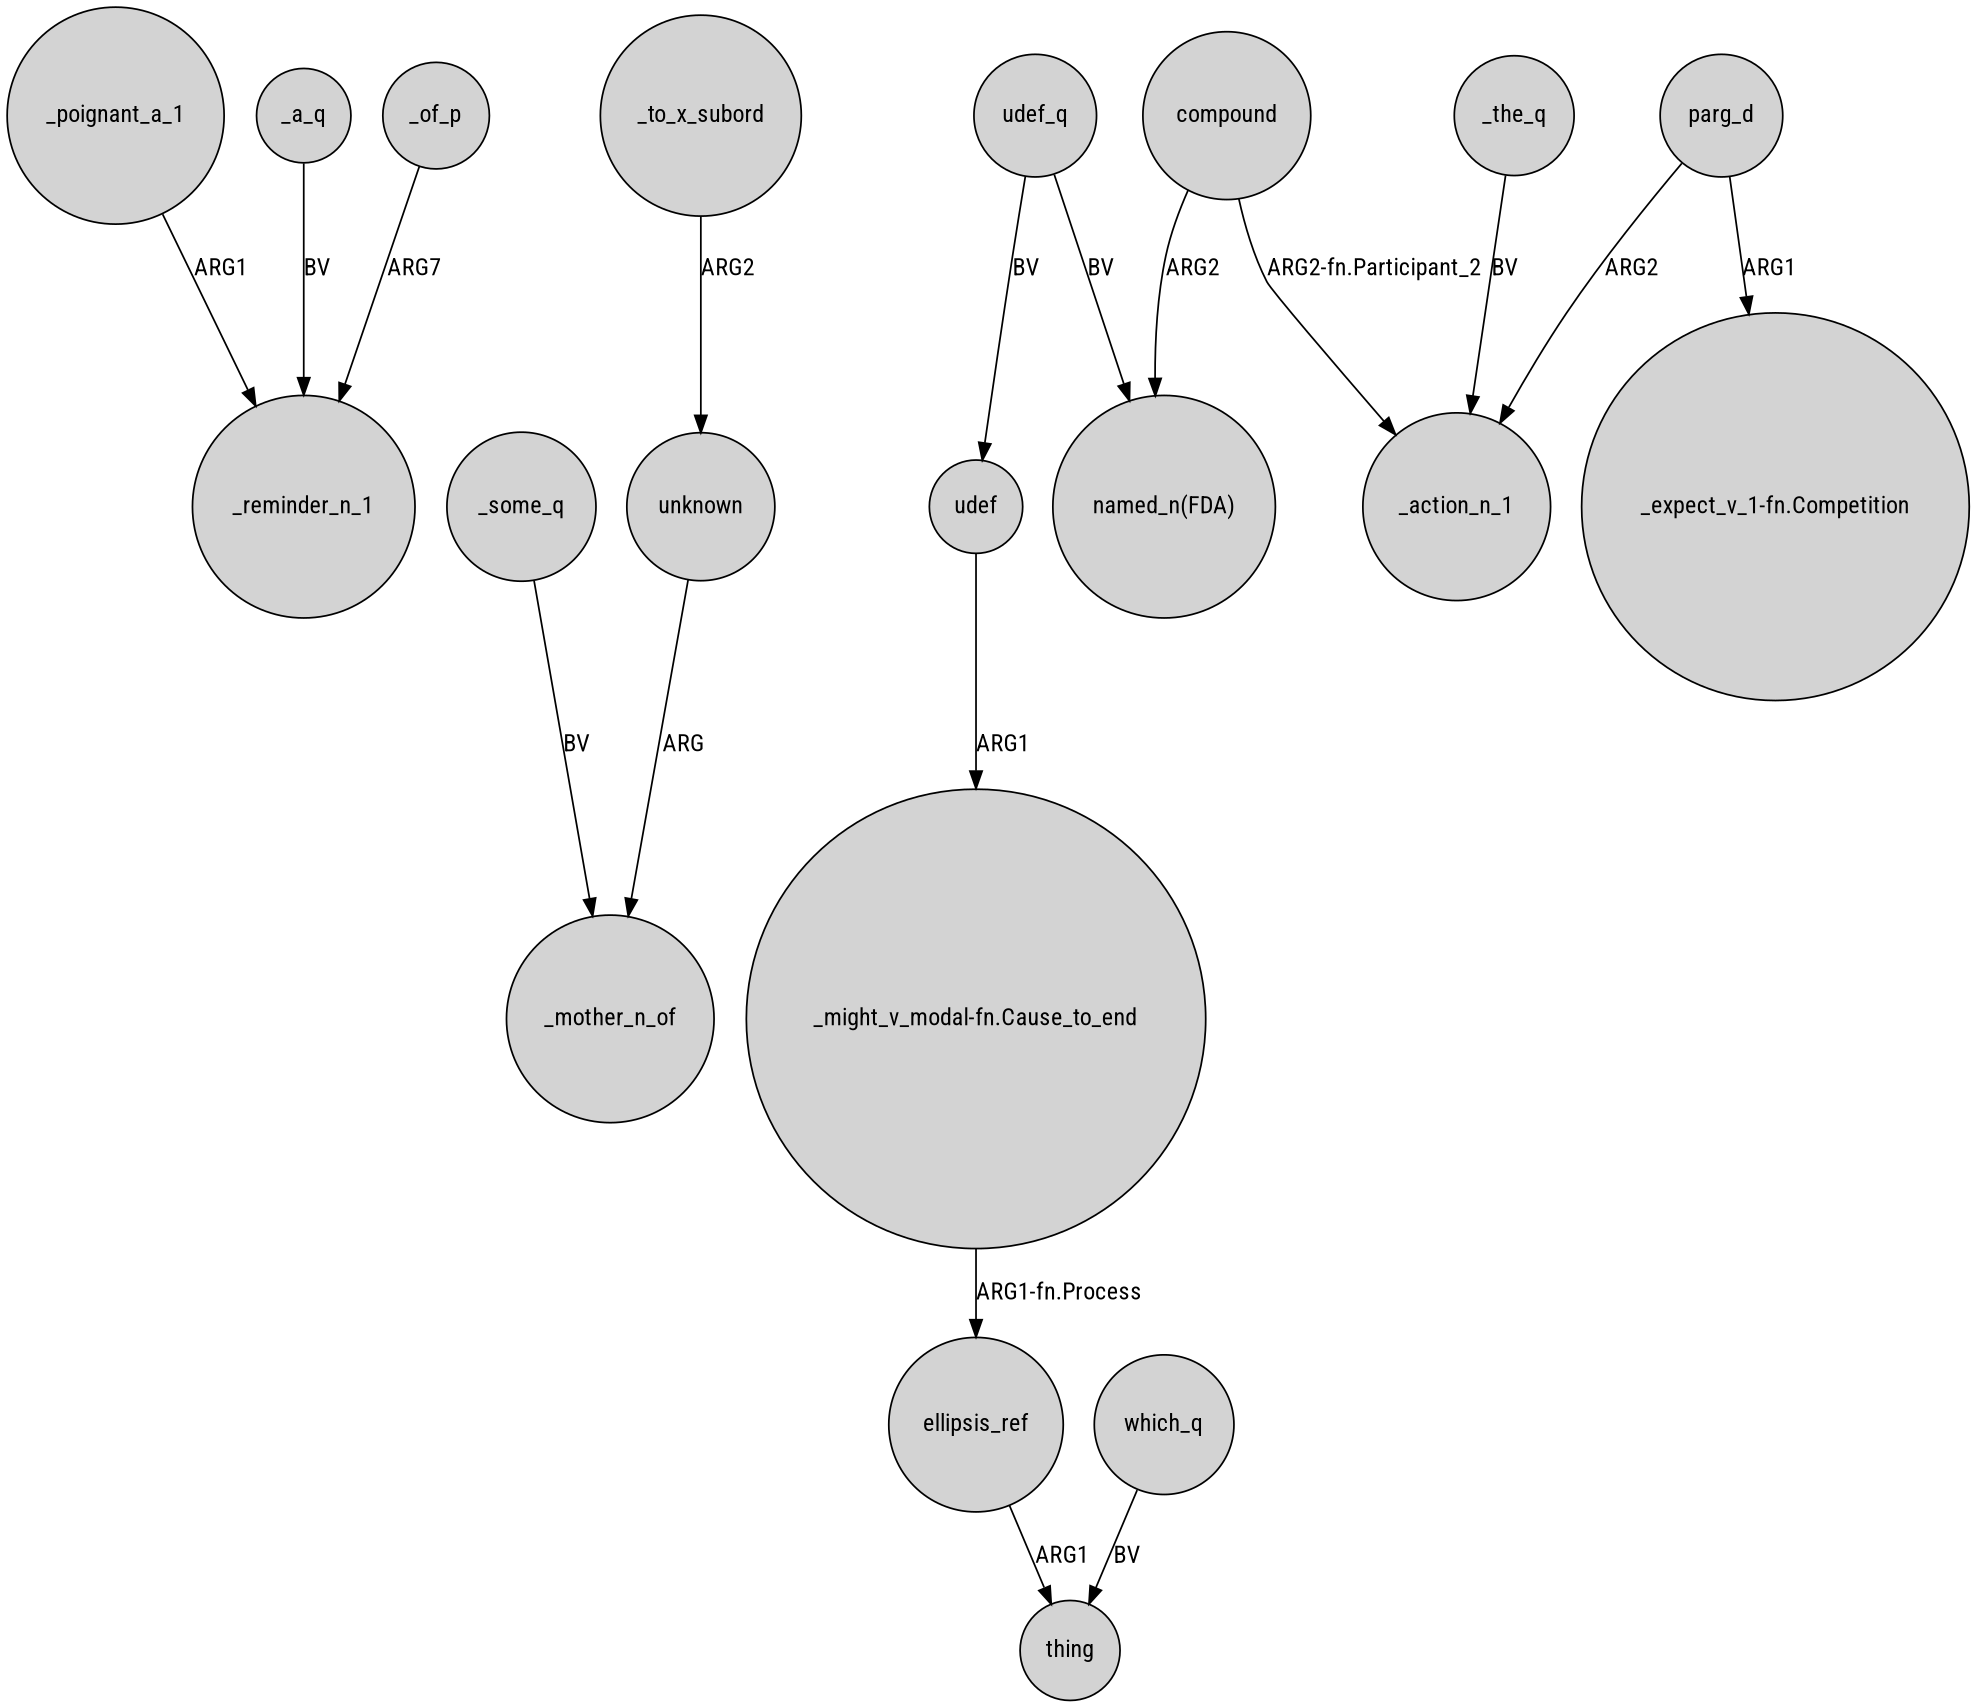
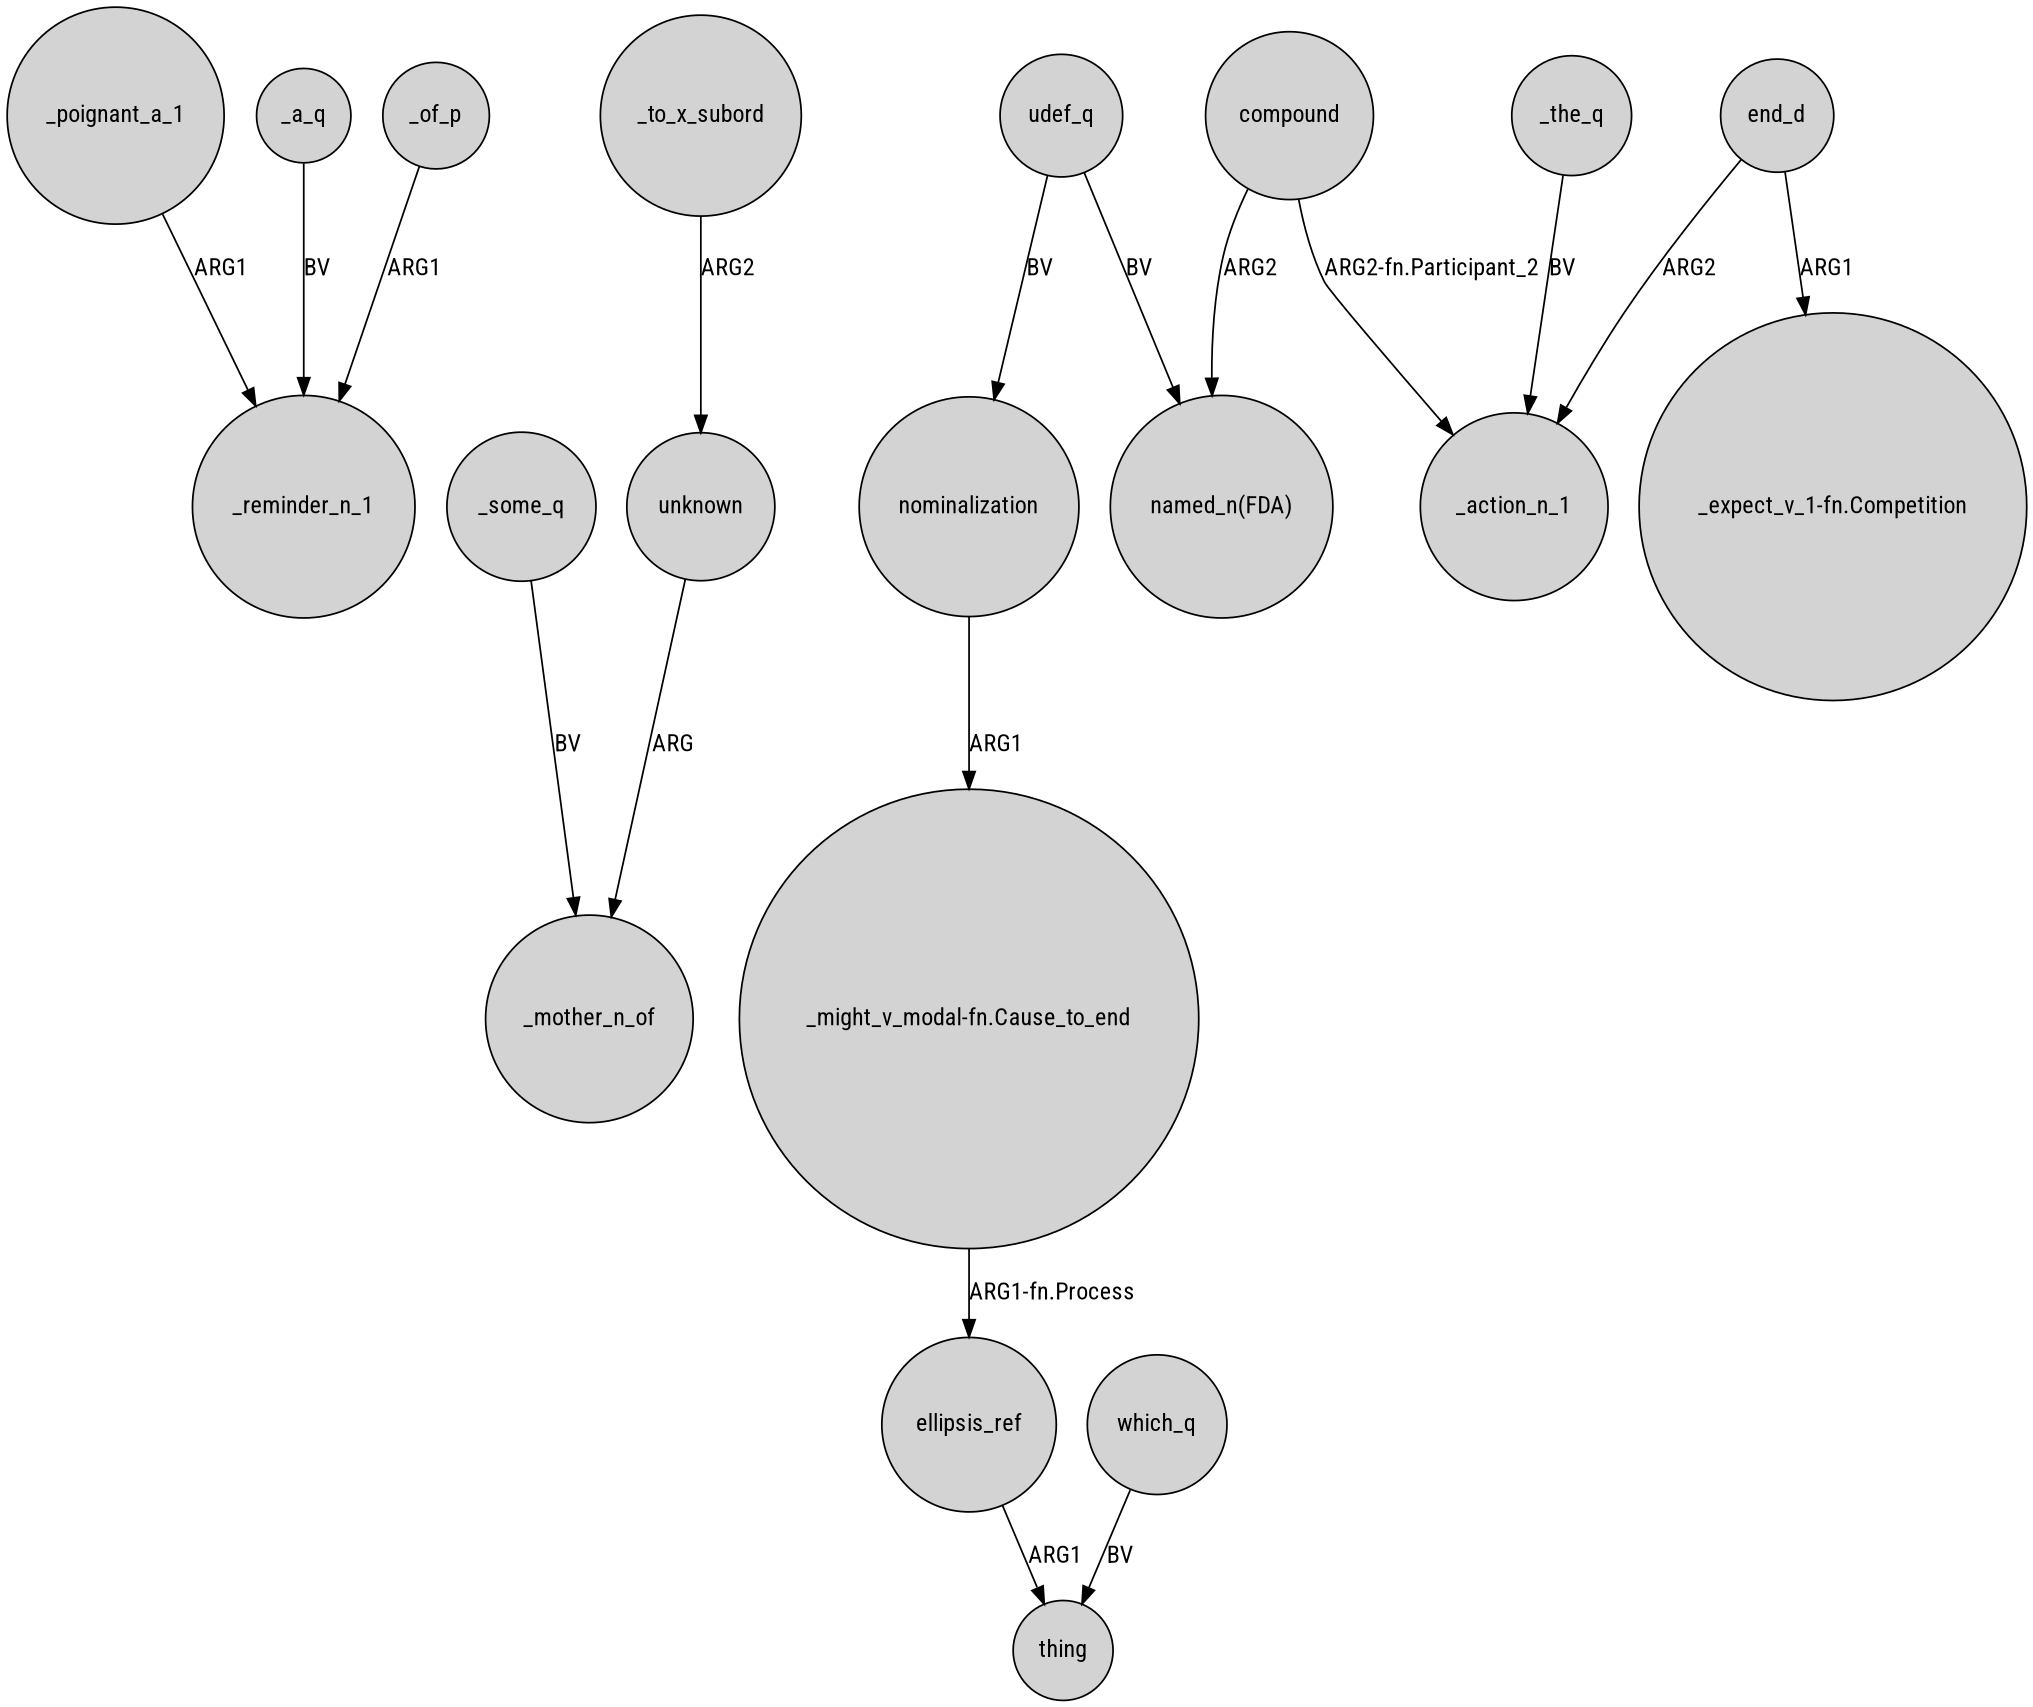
(1721, 116) -> (1777, 116)
(414, 269) -> (414, 269)
(976, 507) -> (969, 507)
